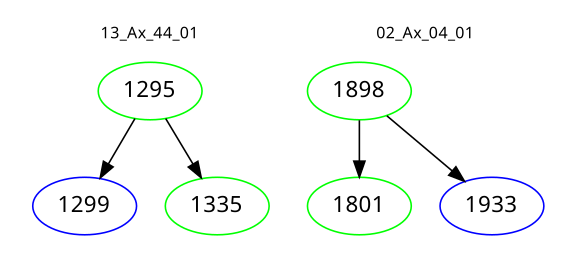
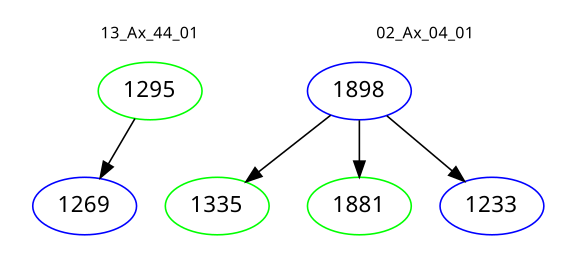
(359, 91) -> (359, 91)
(179, 141) -> (304, 136)
(85, 206) -> (85, 206)
(359, 206) -> (359, 206)
(492, 206) -> (492, 206)
